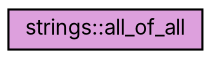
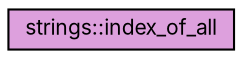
(105, 30) -> (121, 30)
